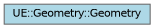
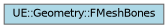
(77, 14) -> (84, 14)
